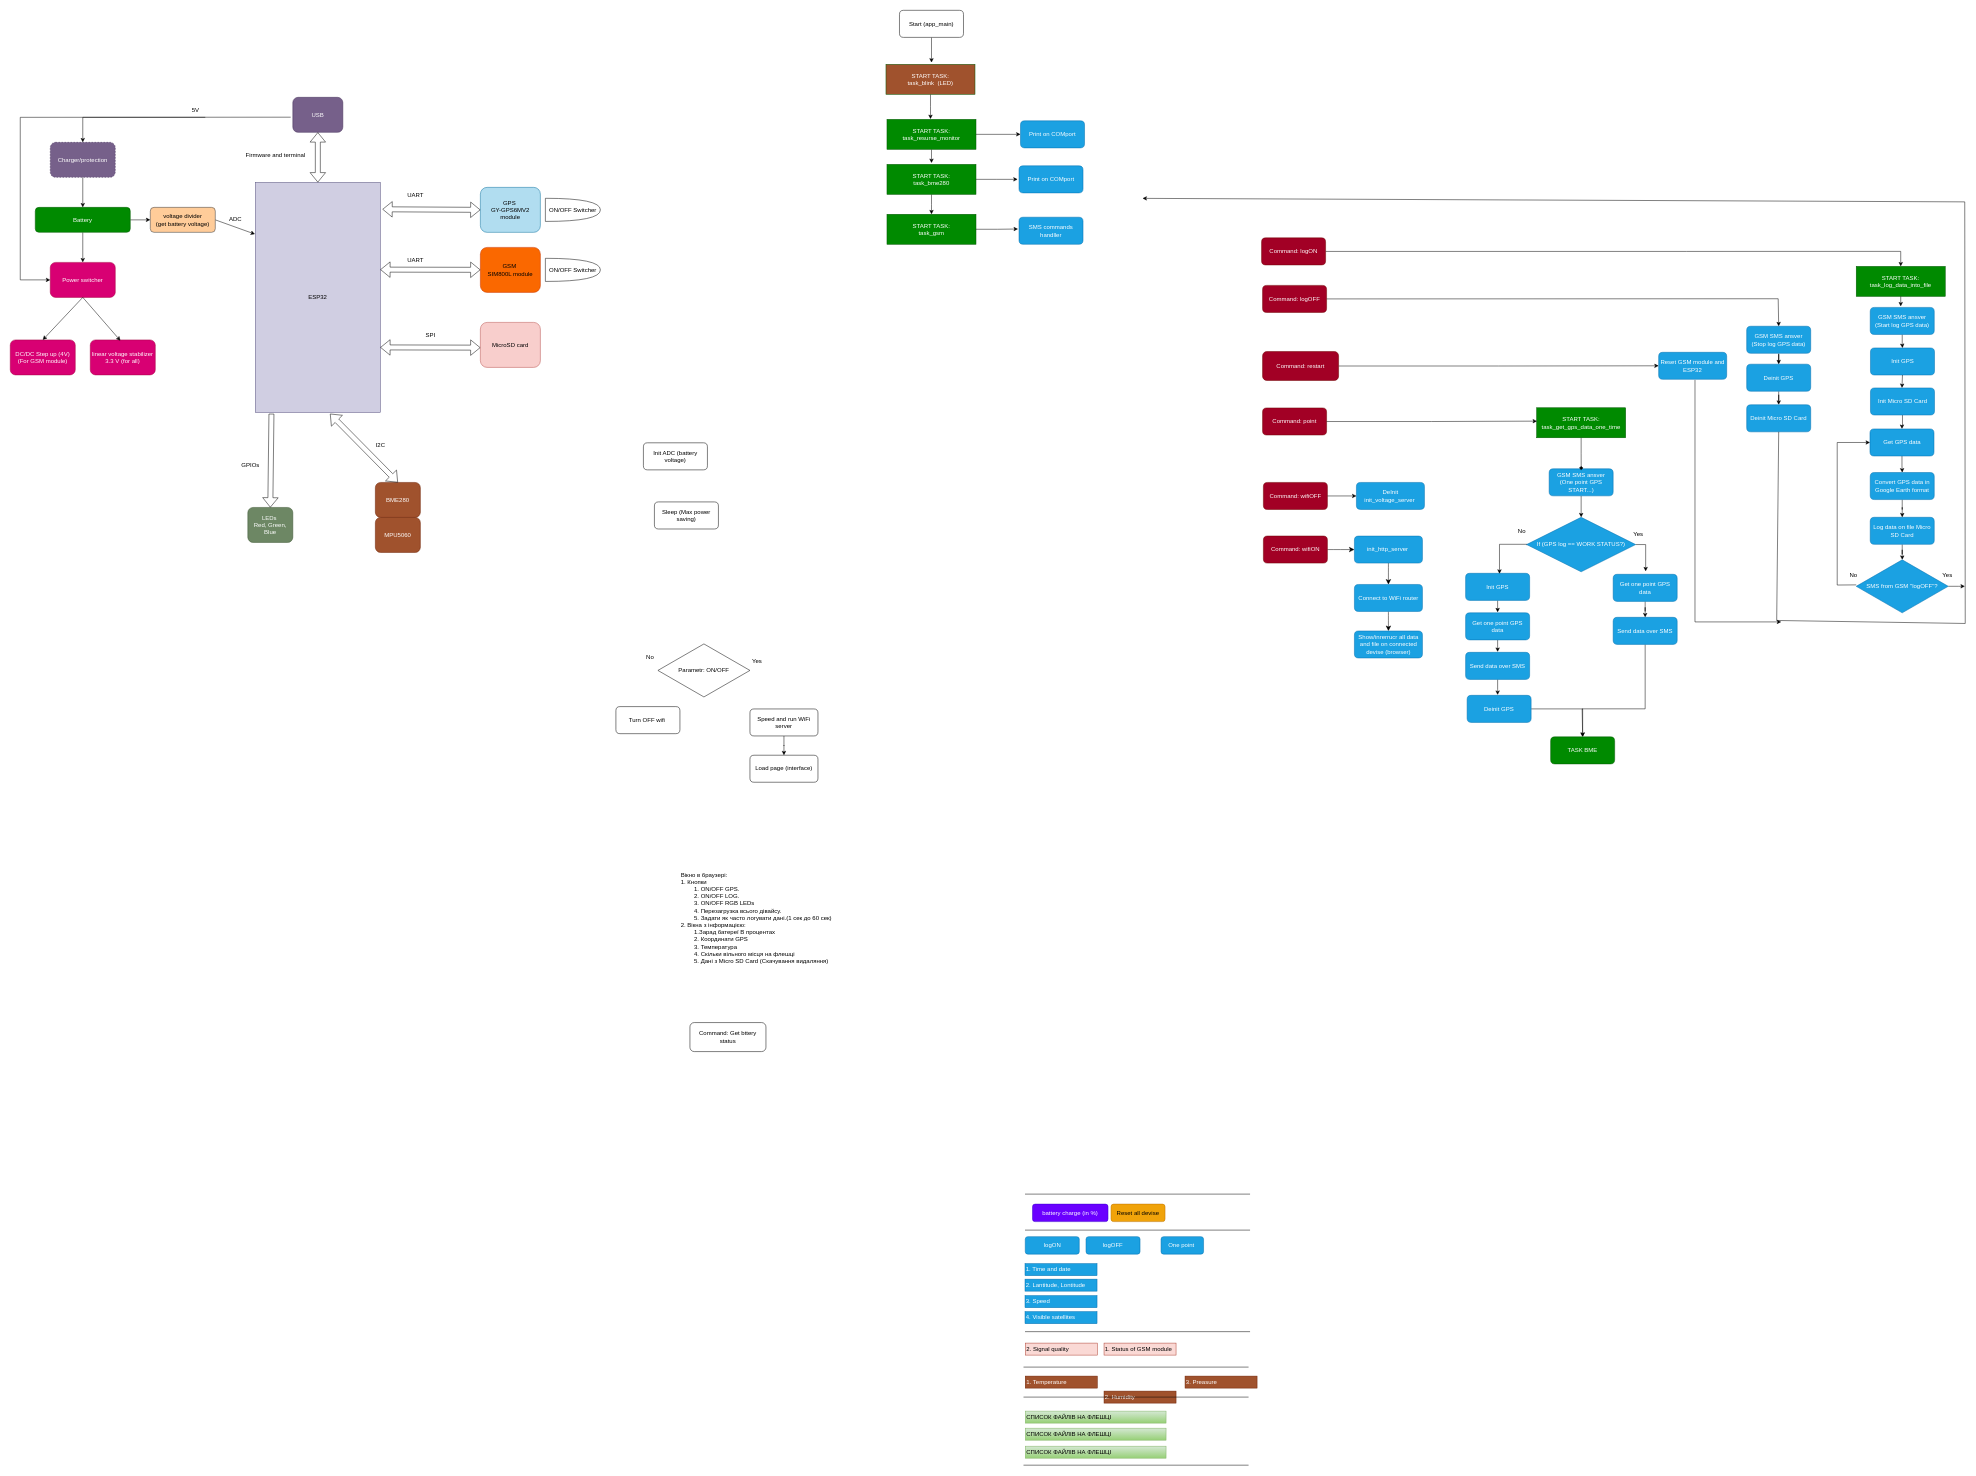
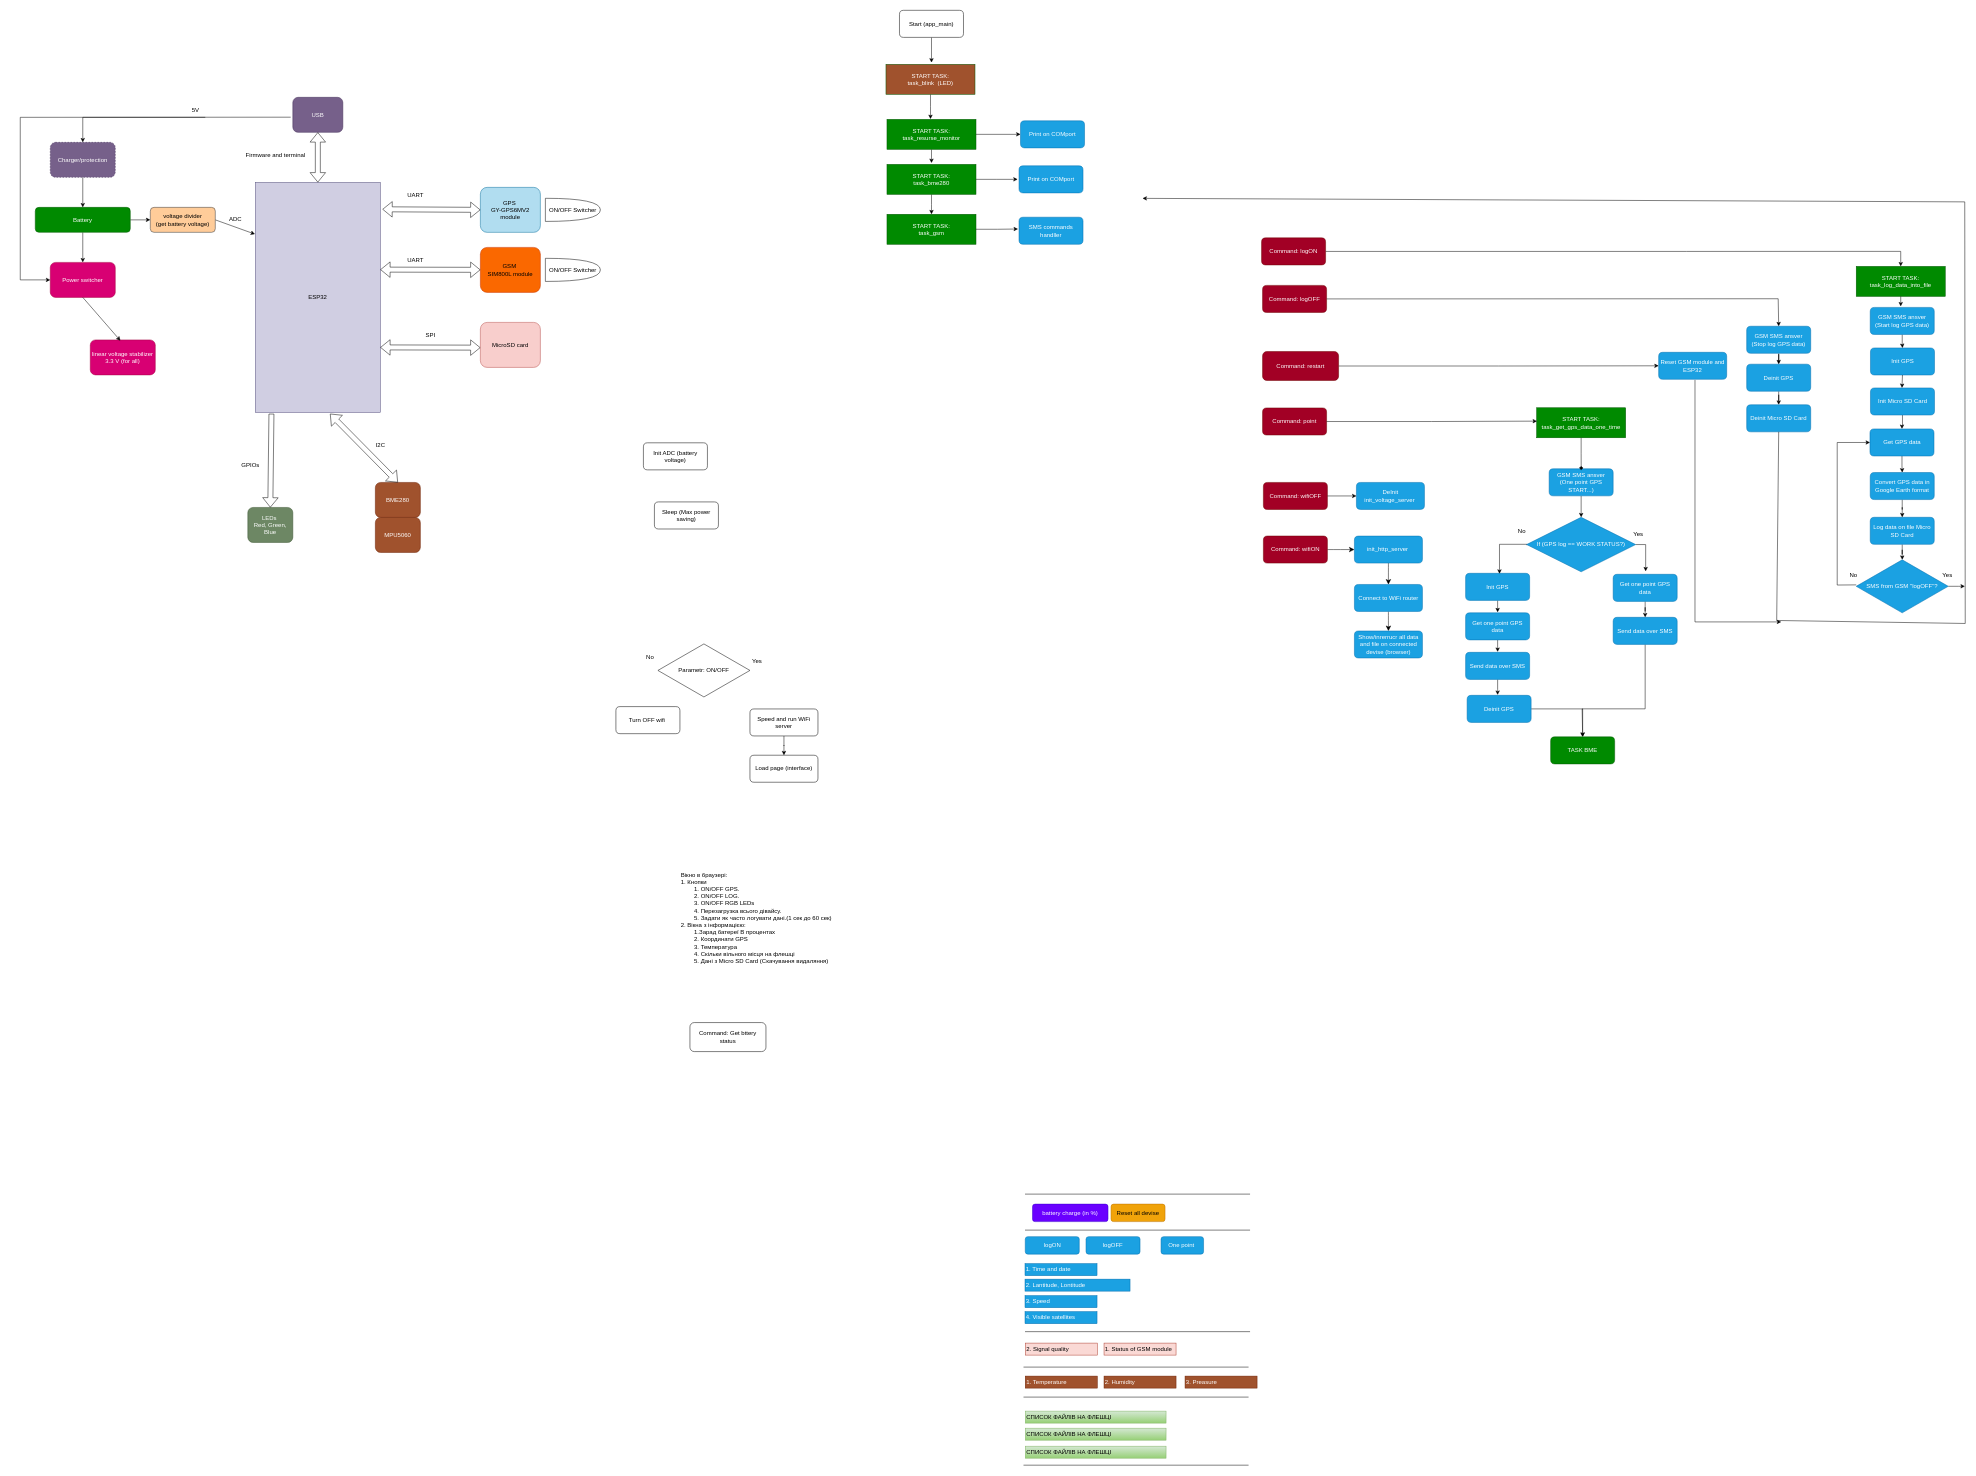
(46, 336) -> none
(43, 357) -> none
(1061, 1285) -> (1077, 1285)
(1140, 1397) -> (1140, 1382)
